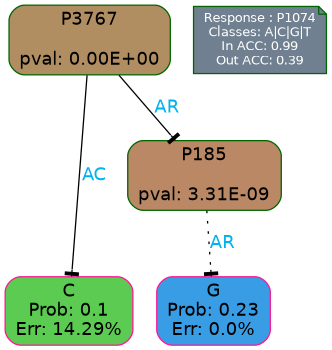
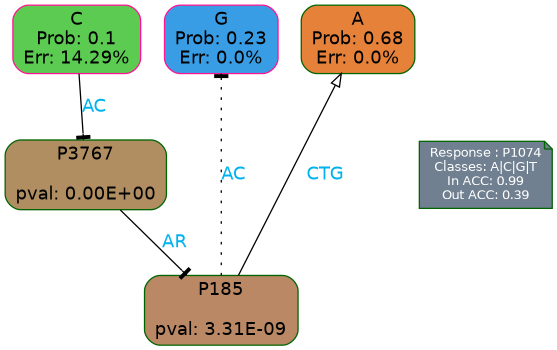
none -> (358, 39)
(80, 172) -> (81, 103)
(223, 243) -> (234, 175)
